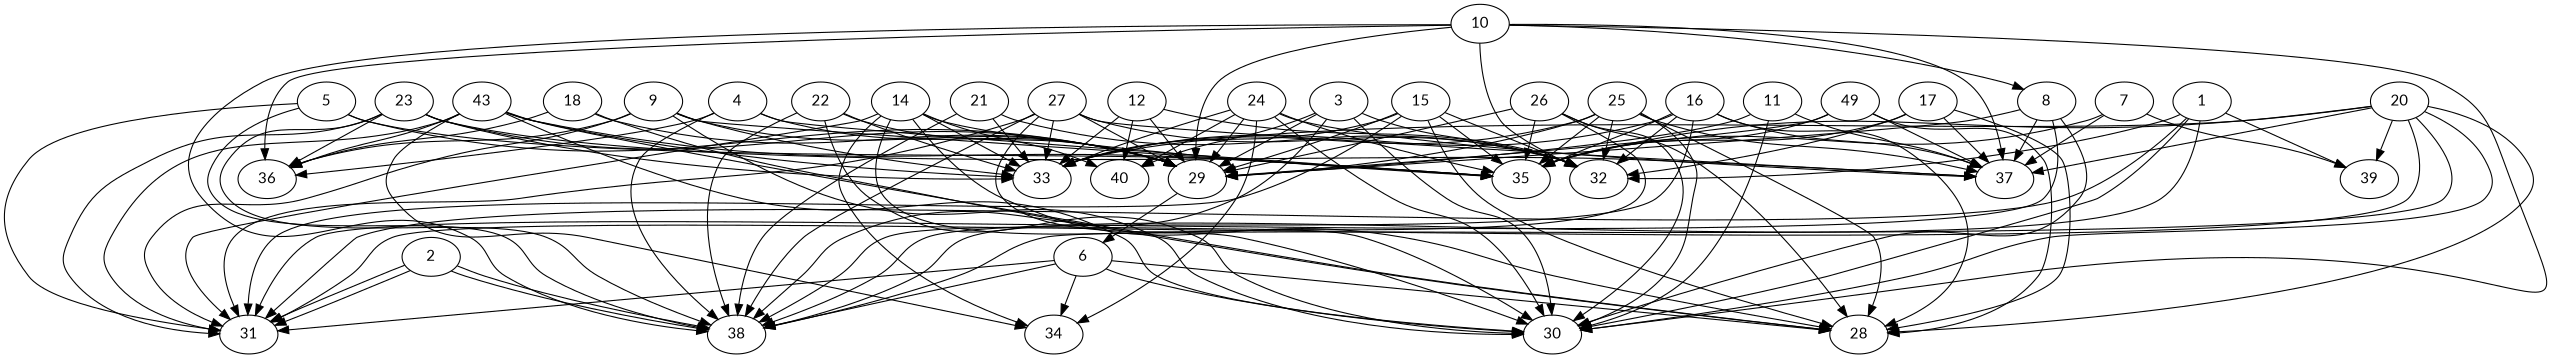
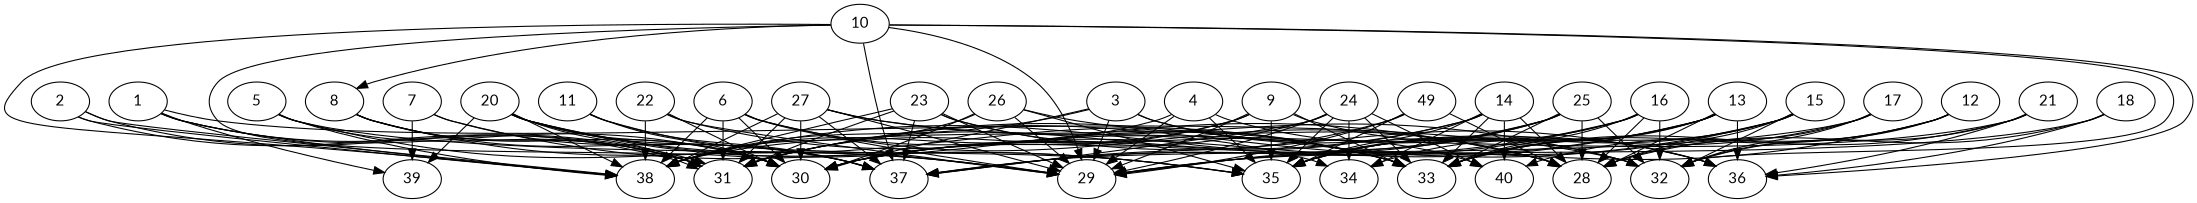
(482, 101) -> (1737, 101)
none -> (1859, 159)
(1145, 215) -> (895, 149)
